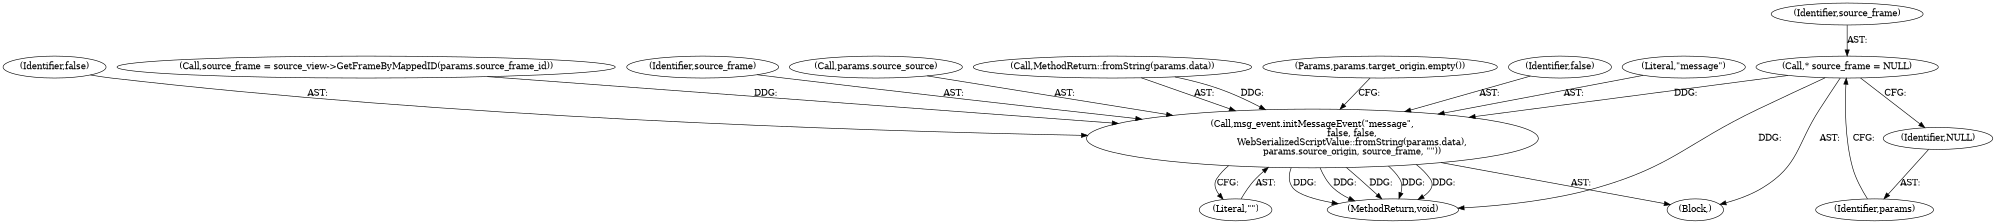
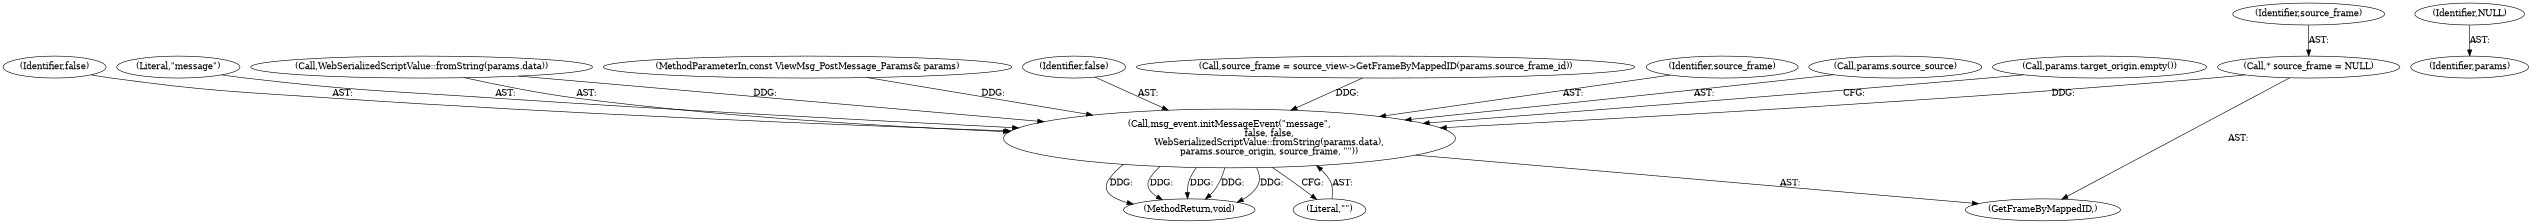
none -> (808, 67)
(1112, 67) -> (422, 67)
(1380, 67) -> (2100, 67)
(1890, 101) -> none
(1848, 144) -> none
(1653, 167) -> none
(1695, 210) -> (2043, 210)
